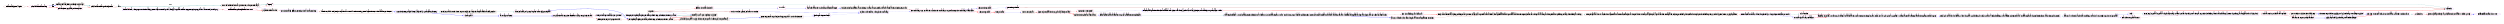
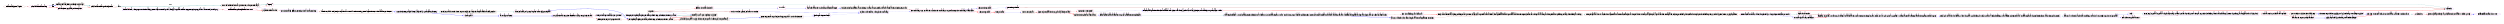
(1804, 14) -> (1804, 14)
